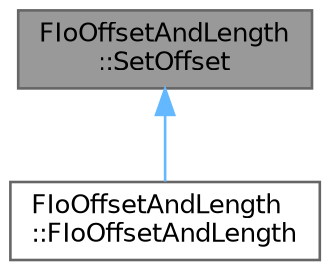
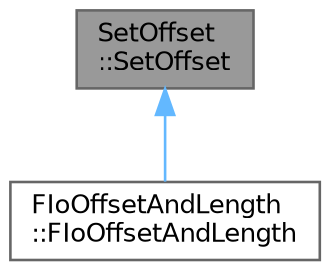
(165, 49) -> (165, 49)
